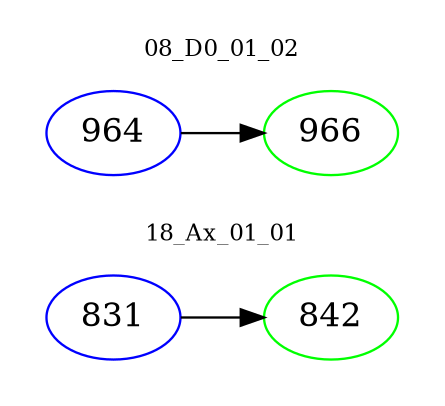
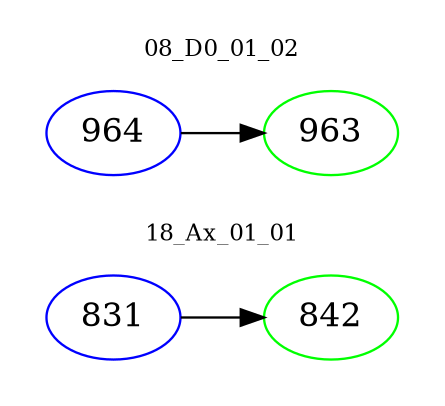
(331, 133) -> (331, 133)
